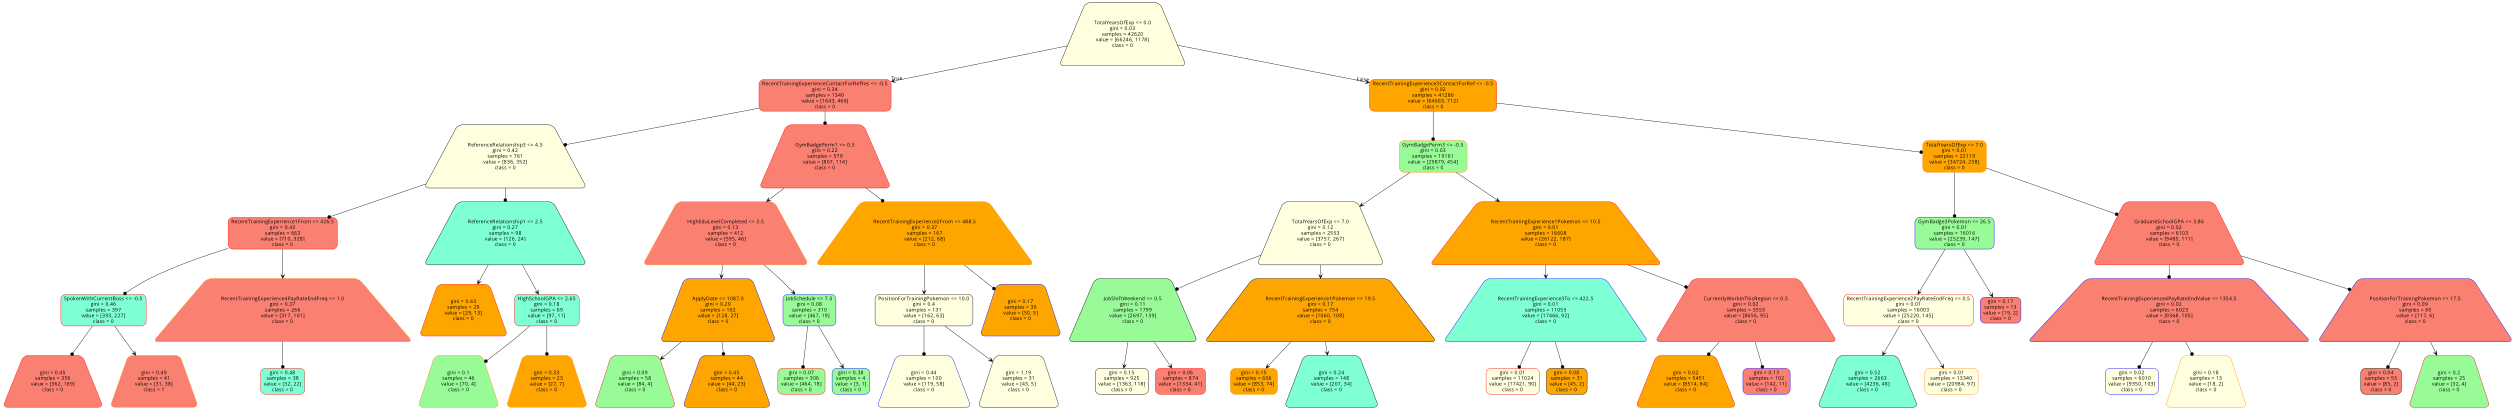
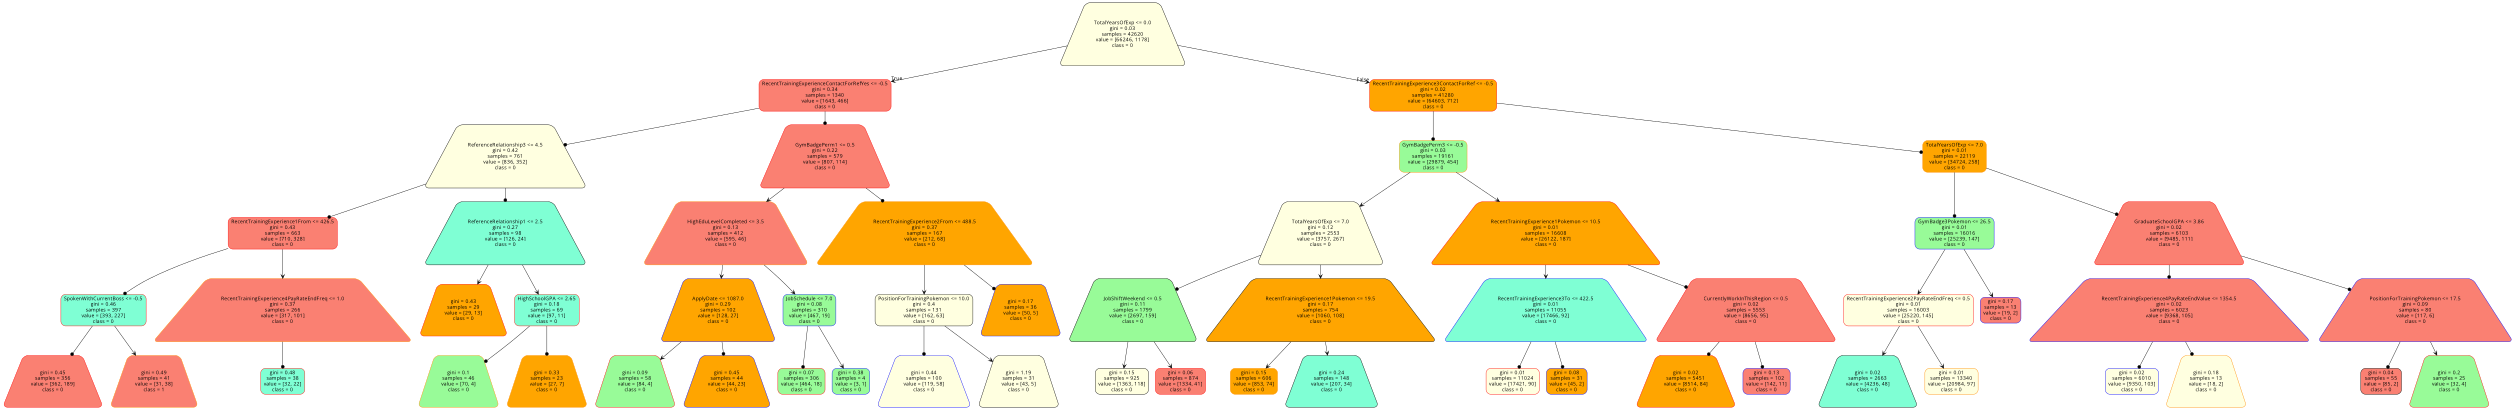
(1567, 381) -> (1567, 381)
(1868, 381) -> (1868, 381)
